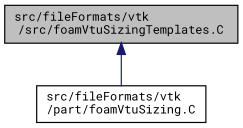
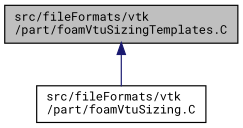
(121, 24) -> (121, 24)
